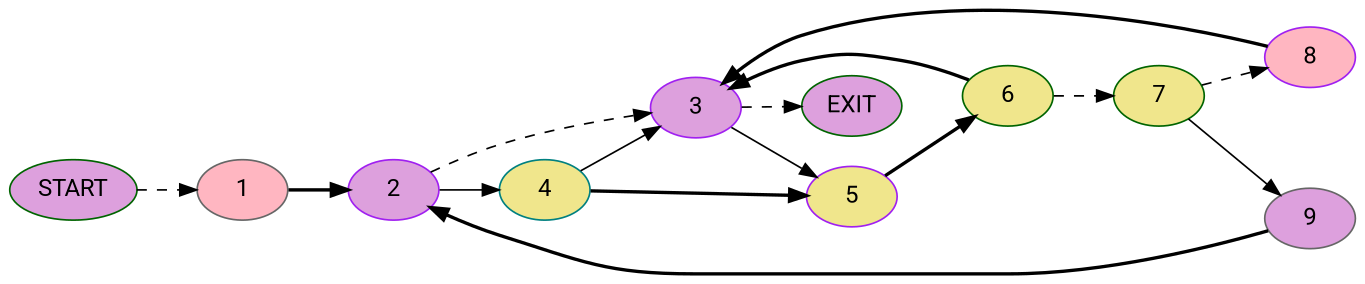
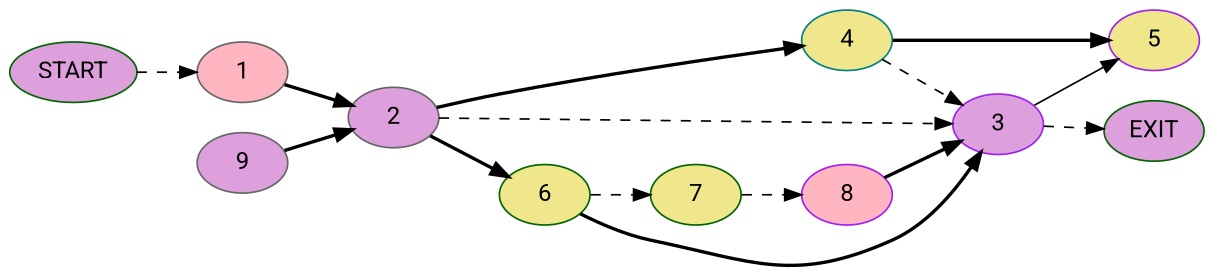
(923, 151) -> (462, 152)
(1228, 152) -> none
(613, 153) -> (915, 78)
(394, 190) -> (394, 118)
(461, 190) -> (610, 75)
